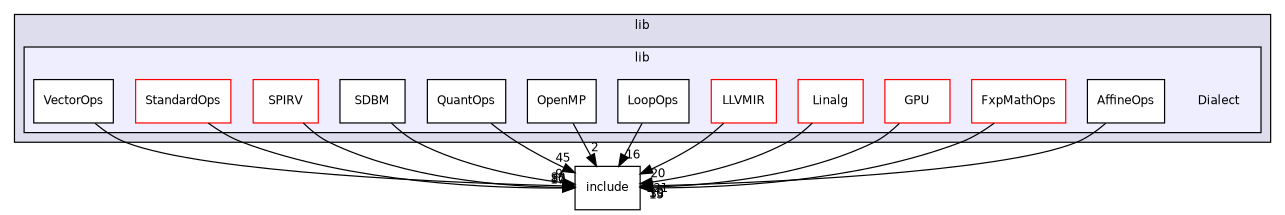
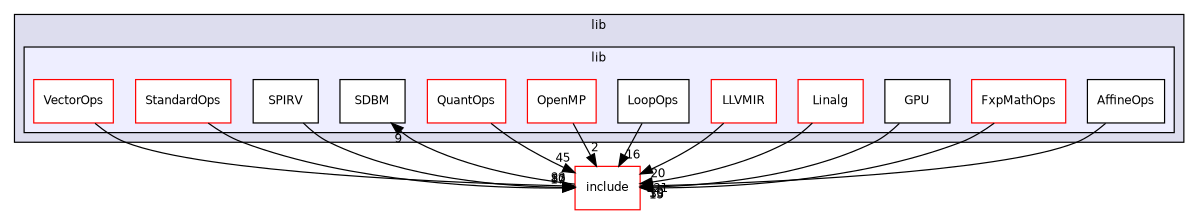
(74, 101) -> (74, 101)
(286, 101) -> (286, 101)
(467, 101) -> (467, 101)
(562, 101) -> (562, 101)
(917, 101) -> (917, 101)
(1219, 101) -> none
(473, 164) -> (485, 167)
(608, 188) -> (608, 188)
